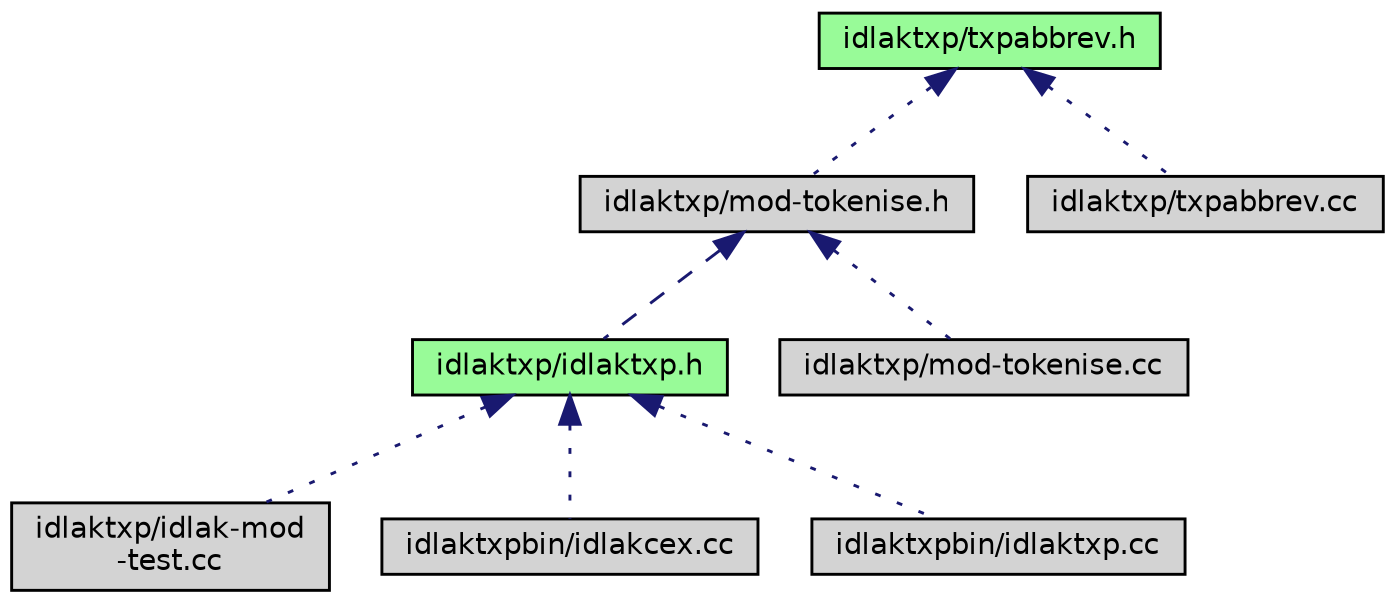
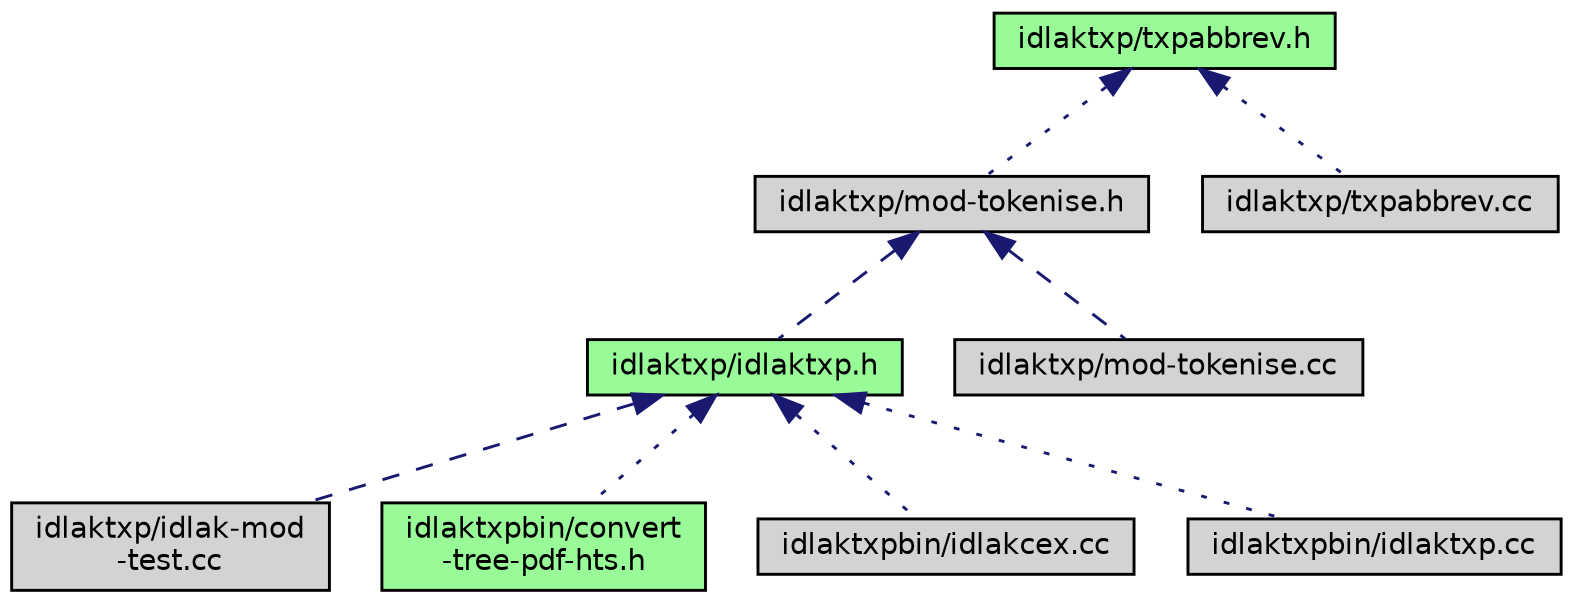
(892, 295) -> (1067, 295)
(375, 455) -> (470, 453)
none -> (544, 547)
